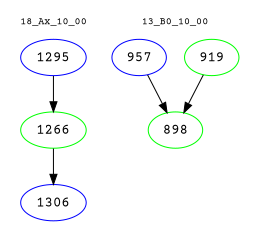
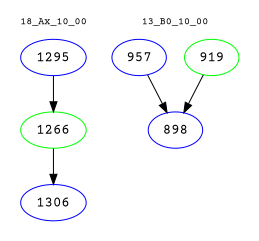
(175, 130) -> (175, 130)
